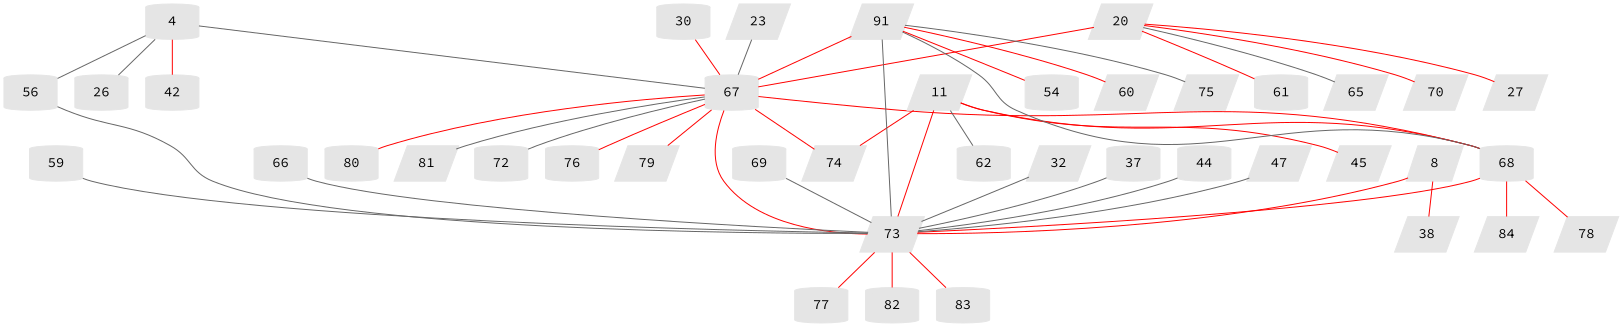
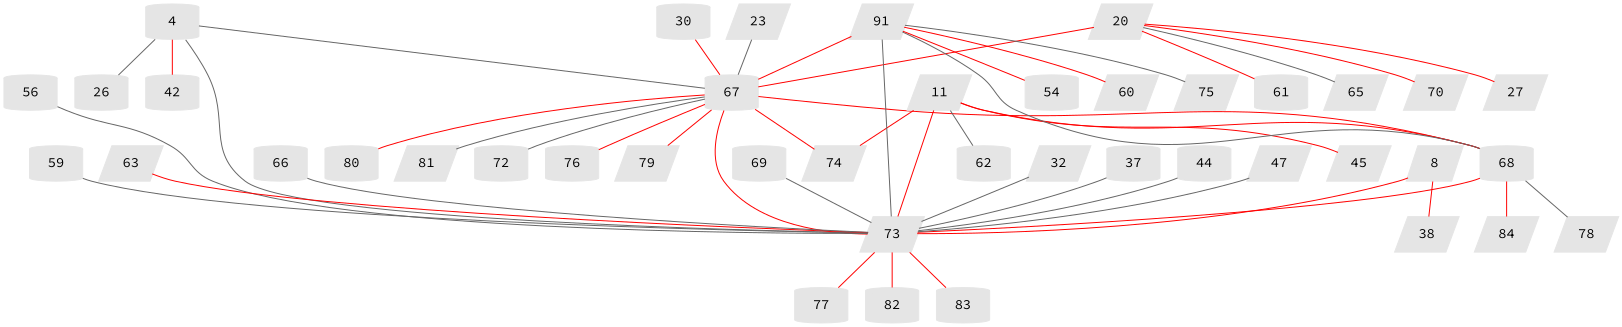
(102, 57) -> (476, 217)
none -> (131, 163)
(1547, 199) -> (1547, 199)
